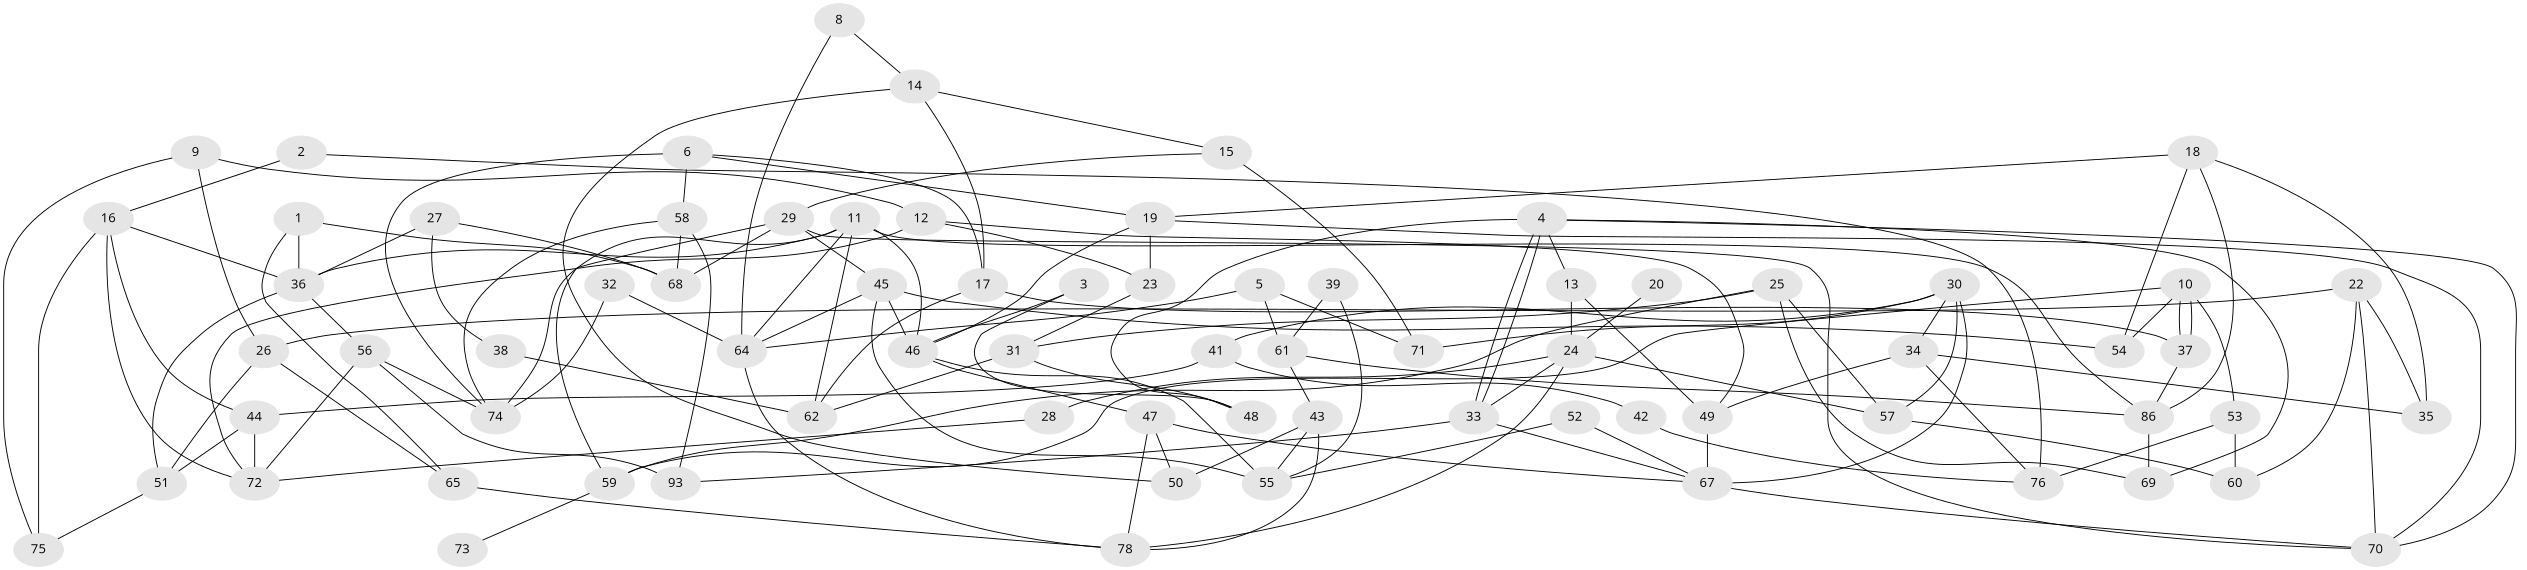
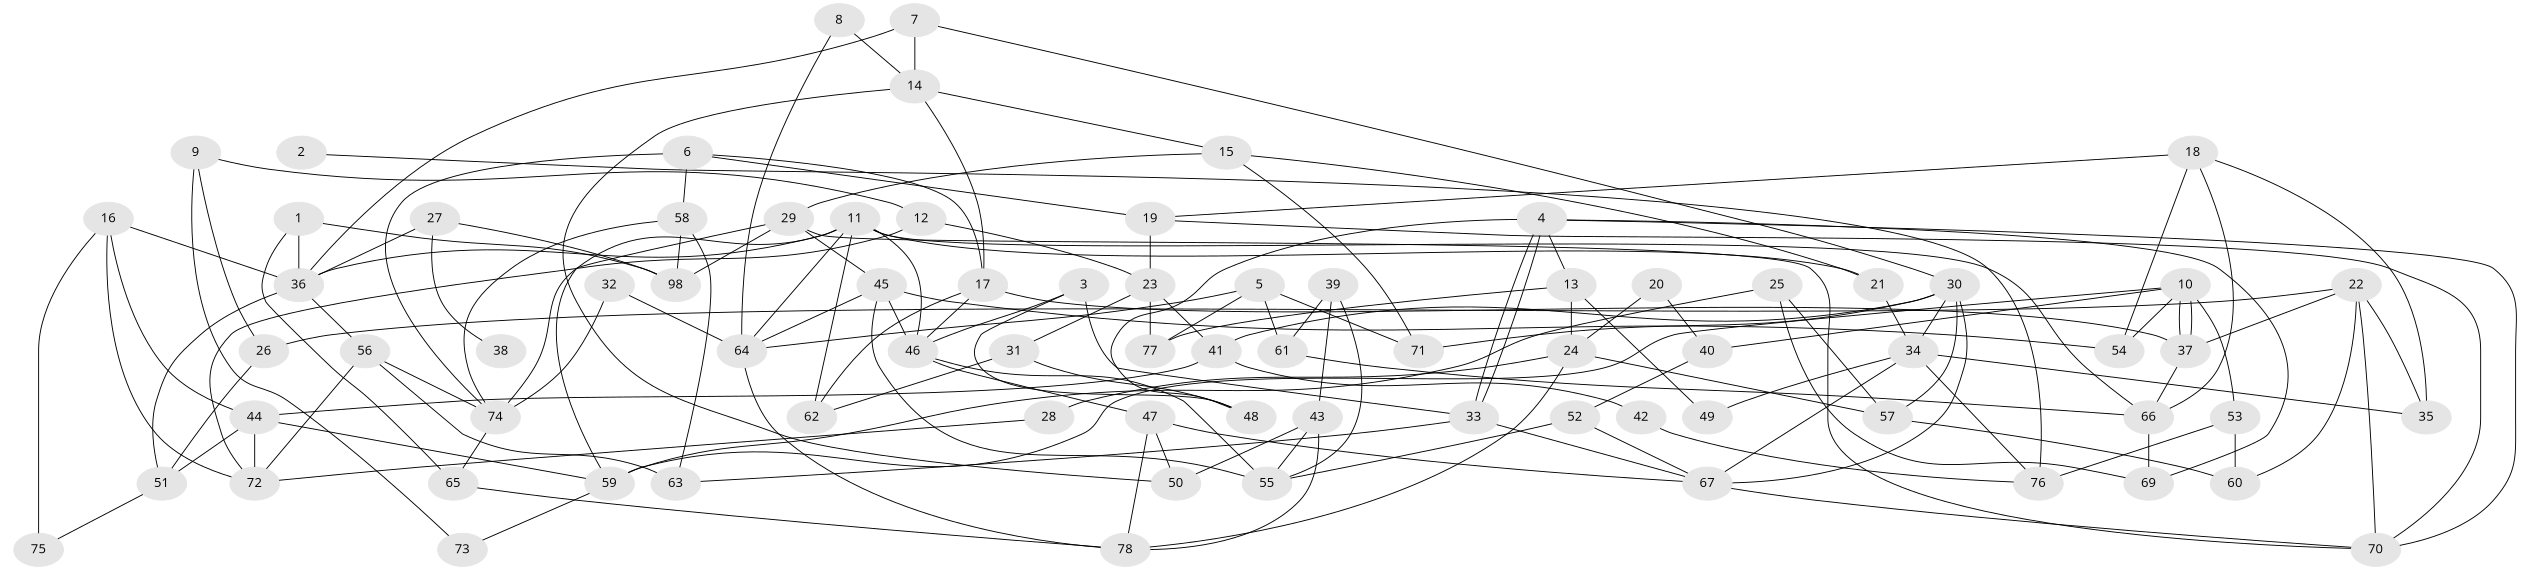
none -> (915, 20)
(209, 184) -> none
(1625, 256) -> none
(676, 285) -> (676, 285)
none -> (1878, 285)
(1033, 286) -> (948, 318)
(4, 298) -> (259, 388)
none -> (2277, 316)
none -> (1183, 318)
(1414, 319) -> none
none -> (1150, 351)
none -> (1707, 351)
(1300, 384) -> (1325, 351)
(670, 387) -> none
(1513, 391) -> (1307, 395)
(359, 417) -> (474, 451)
(2149, 417) -> (2149, 417)
none -> (432, 451)
(1707, 451) -> (1810, 417)
(676, 484) -> (676, 484)
